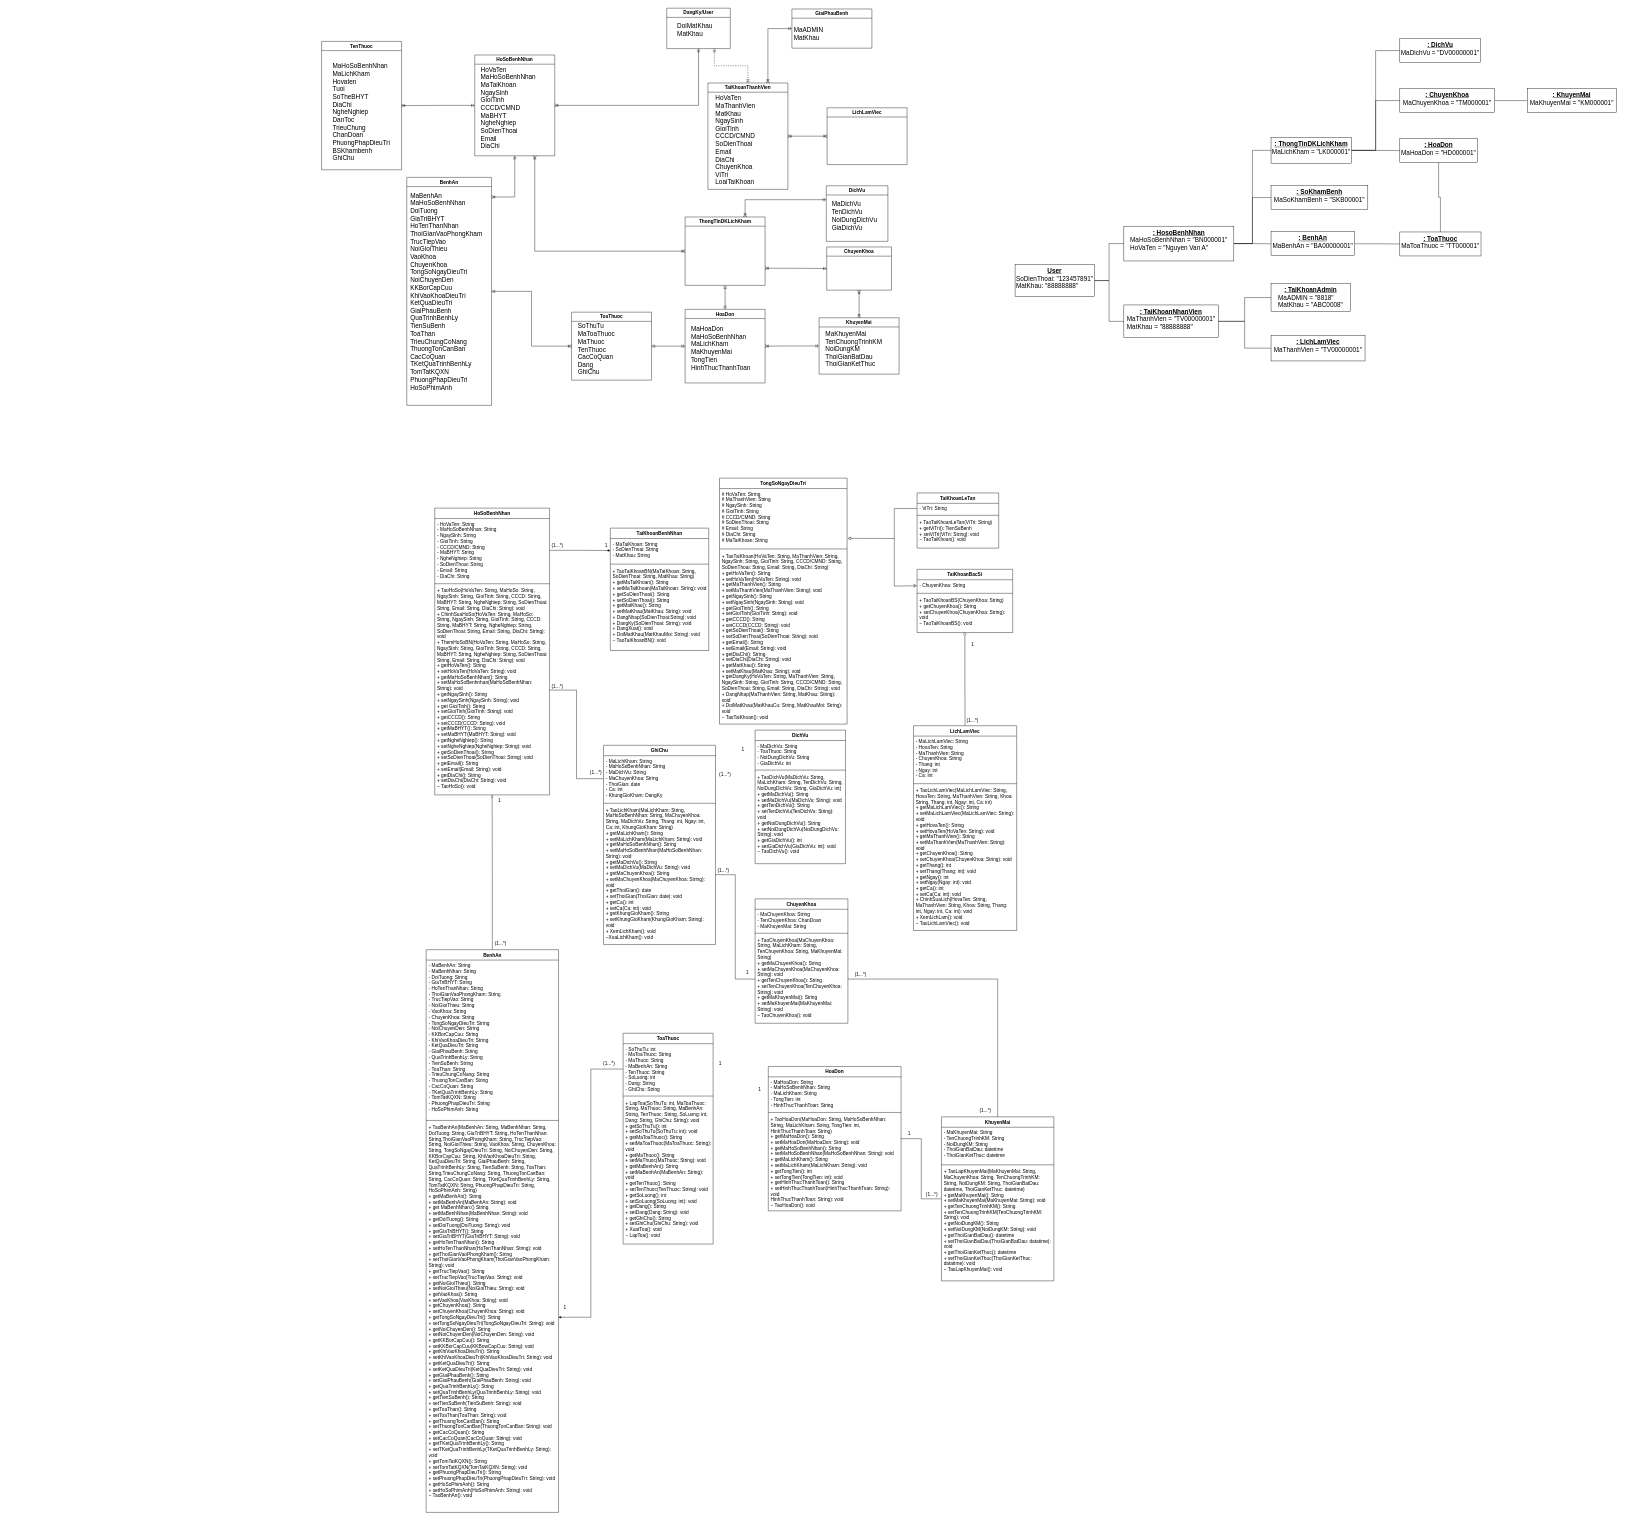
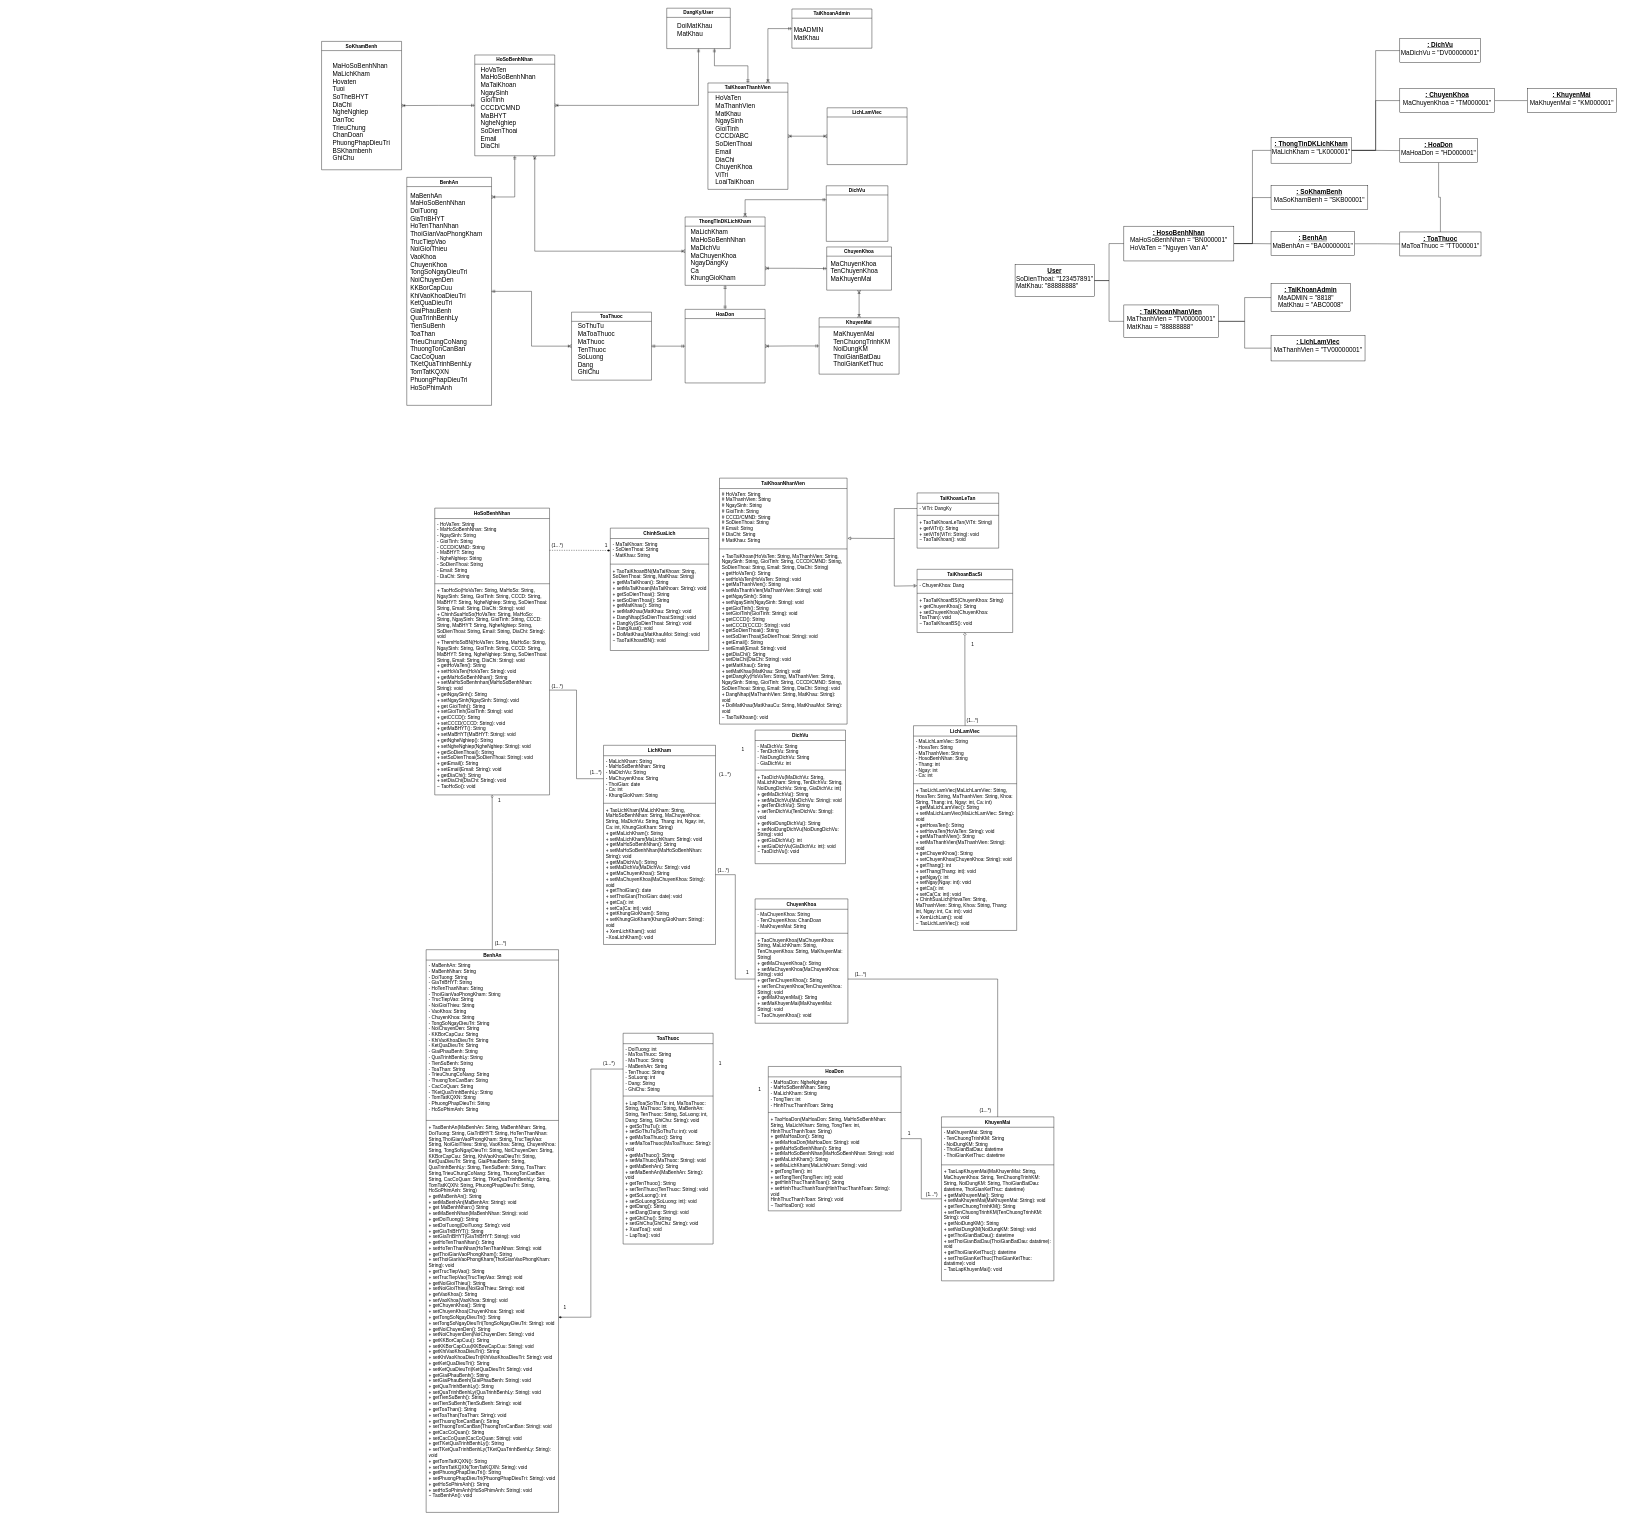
(832, 14) -> (832, 14)
(361, 46) -> (361, 46)
(731, 66) -> (731, 66)
(730, 140) -> (730, 140)
(854, 216) -> none
none -> (721, 255)
none -> (857, 271)
(724, 348) -> none
(591, 349) -> (591, 349)
(857, 349) -> (865, 349)
(783, 484) -> (783, 484)
(936, 509) -> (936, 509)
(747, 517) -> (747, 517)
(659, 534) -> (659, 534)
(958, 534) -> (958, 534)
(579, 550) -> (579, 550)
(944, 585) -> (942, 585)
(965, 612) -> (965, 612)
(659, 751) -> (659, 751)
(785, 755) -> (785, 755)
(943, 759) -> (943, 759)
(636, 779) -> (636, 779)
(650, 1070) -> (650, 1070)
(804, 1094) -> (804, 1094)
